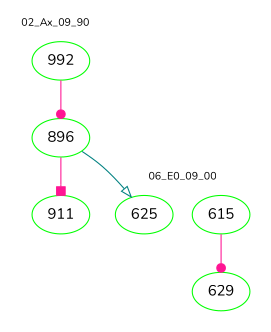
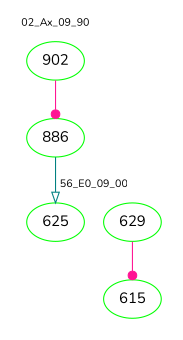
(61, 61) -> (56, 61)
(61, 138) -> (56, 138)
(183, 177) -> (94, 184)
(61, 215) -> none
(221, 249) -> (132, 256)
